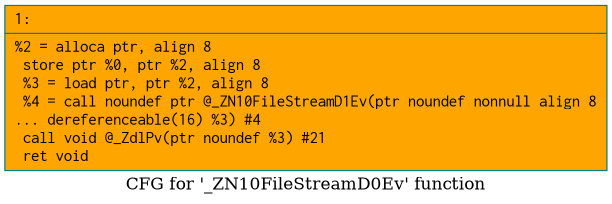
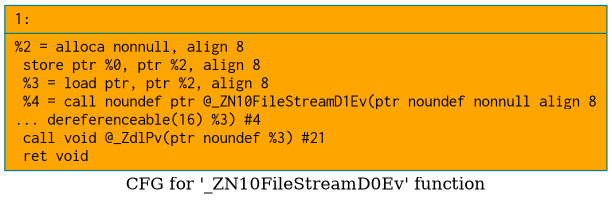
(113, 47) -> (130, 47)
